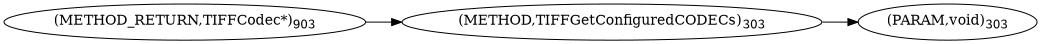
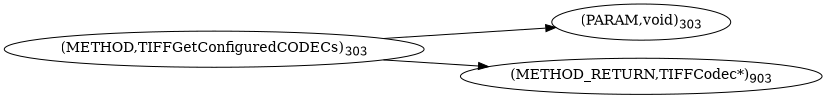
(379, 22) -> (431, 63)
